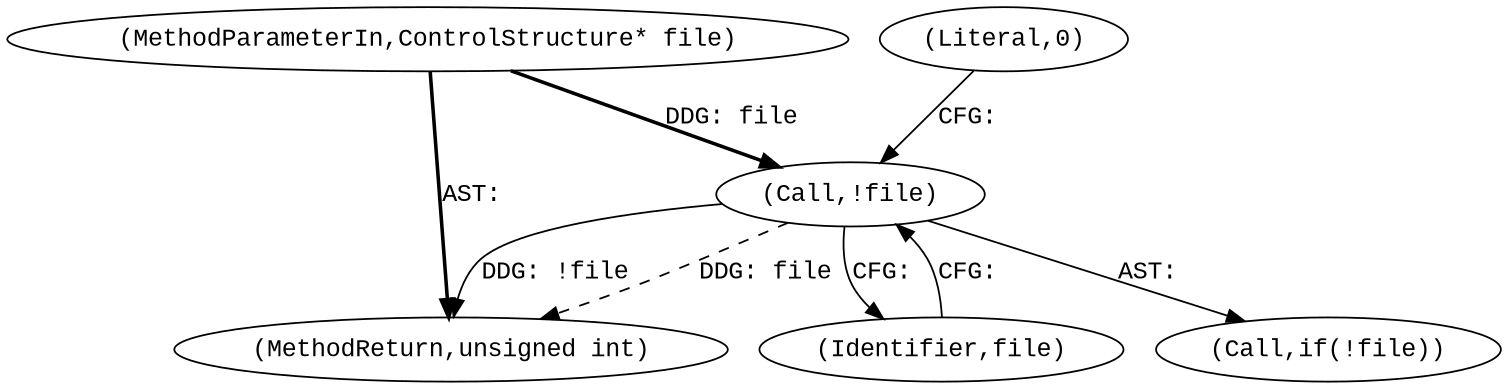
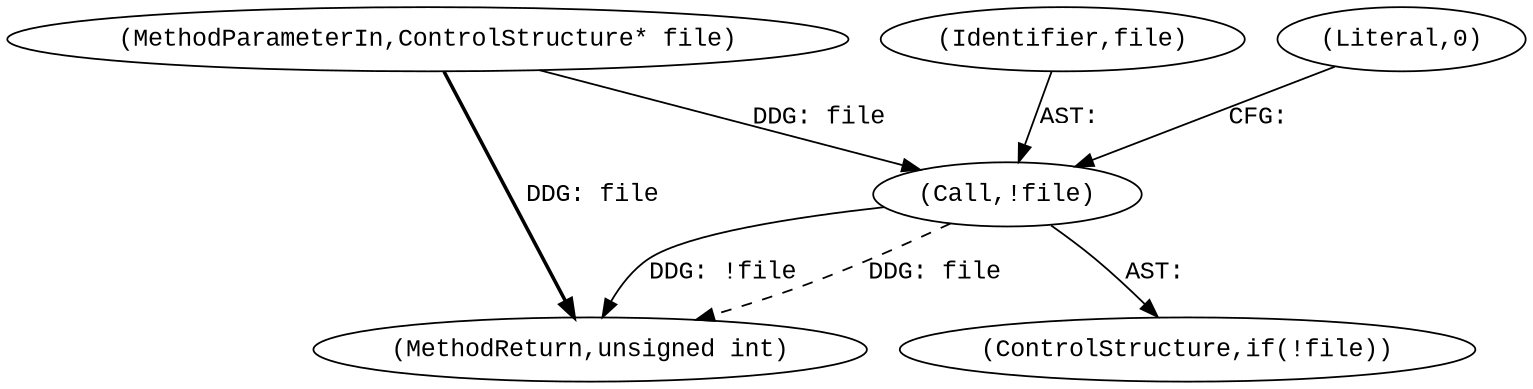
(636, 116) -> (721, 118)
(480, 194) -> (593, 194)
(847, 271) -> none
(975, 272) -> (1077, 117)
(1328, 350) -> (1188, 350)
